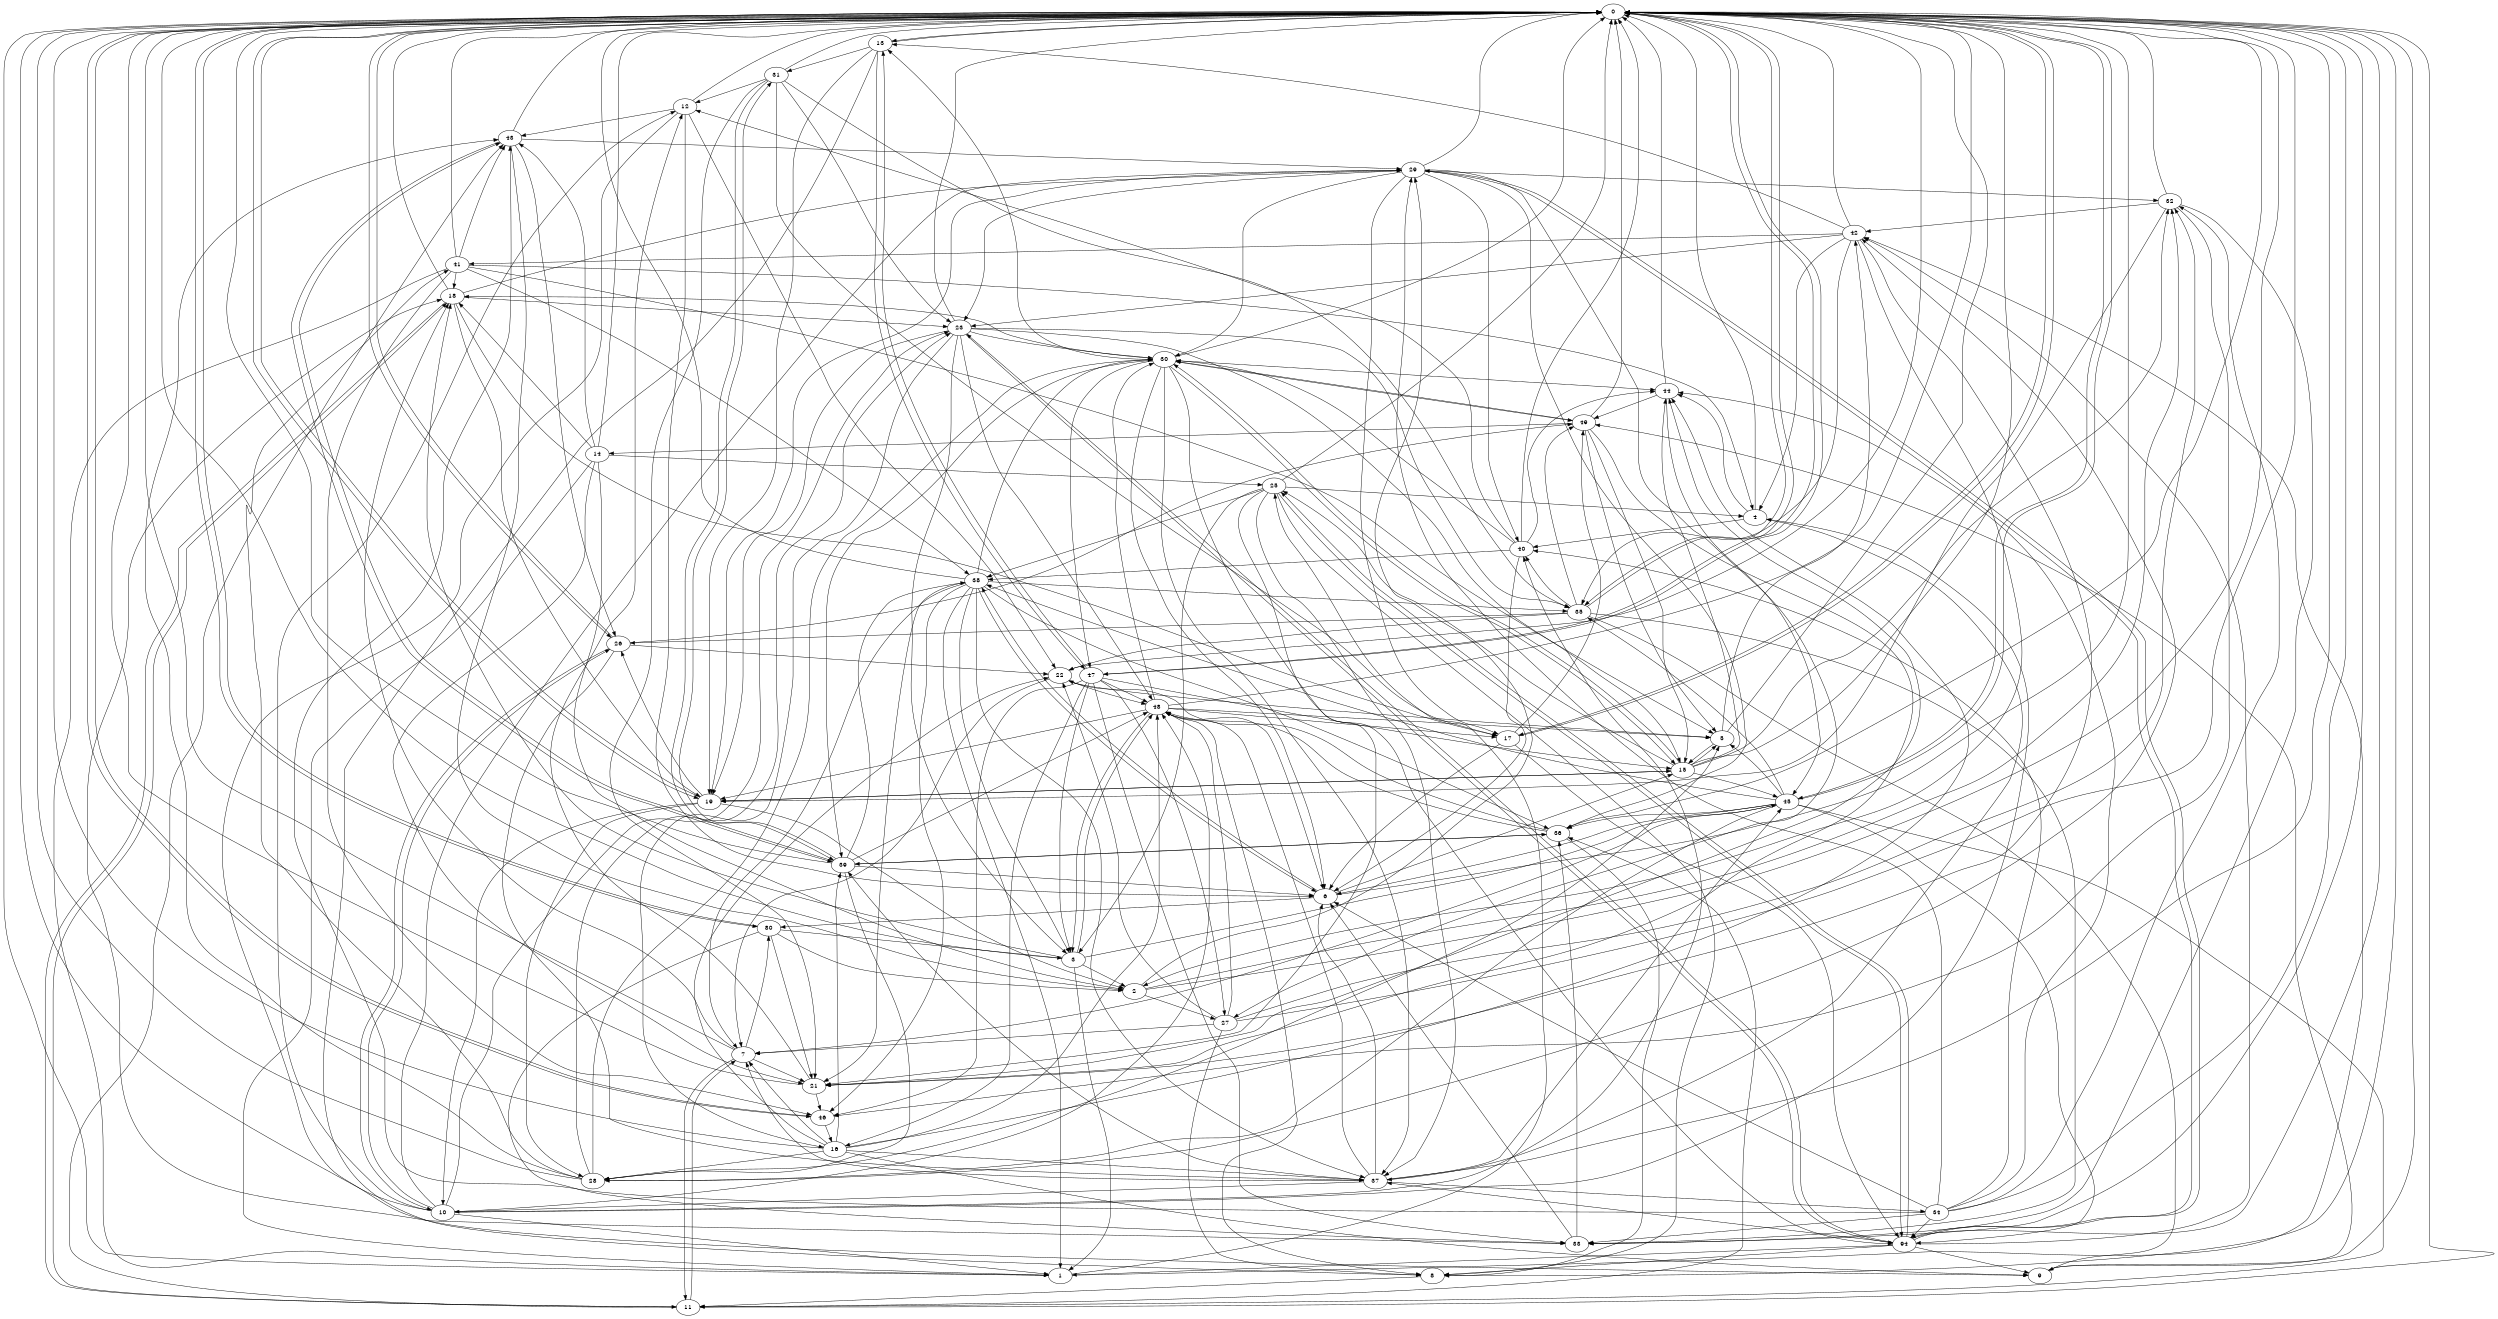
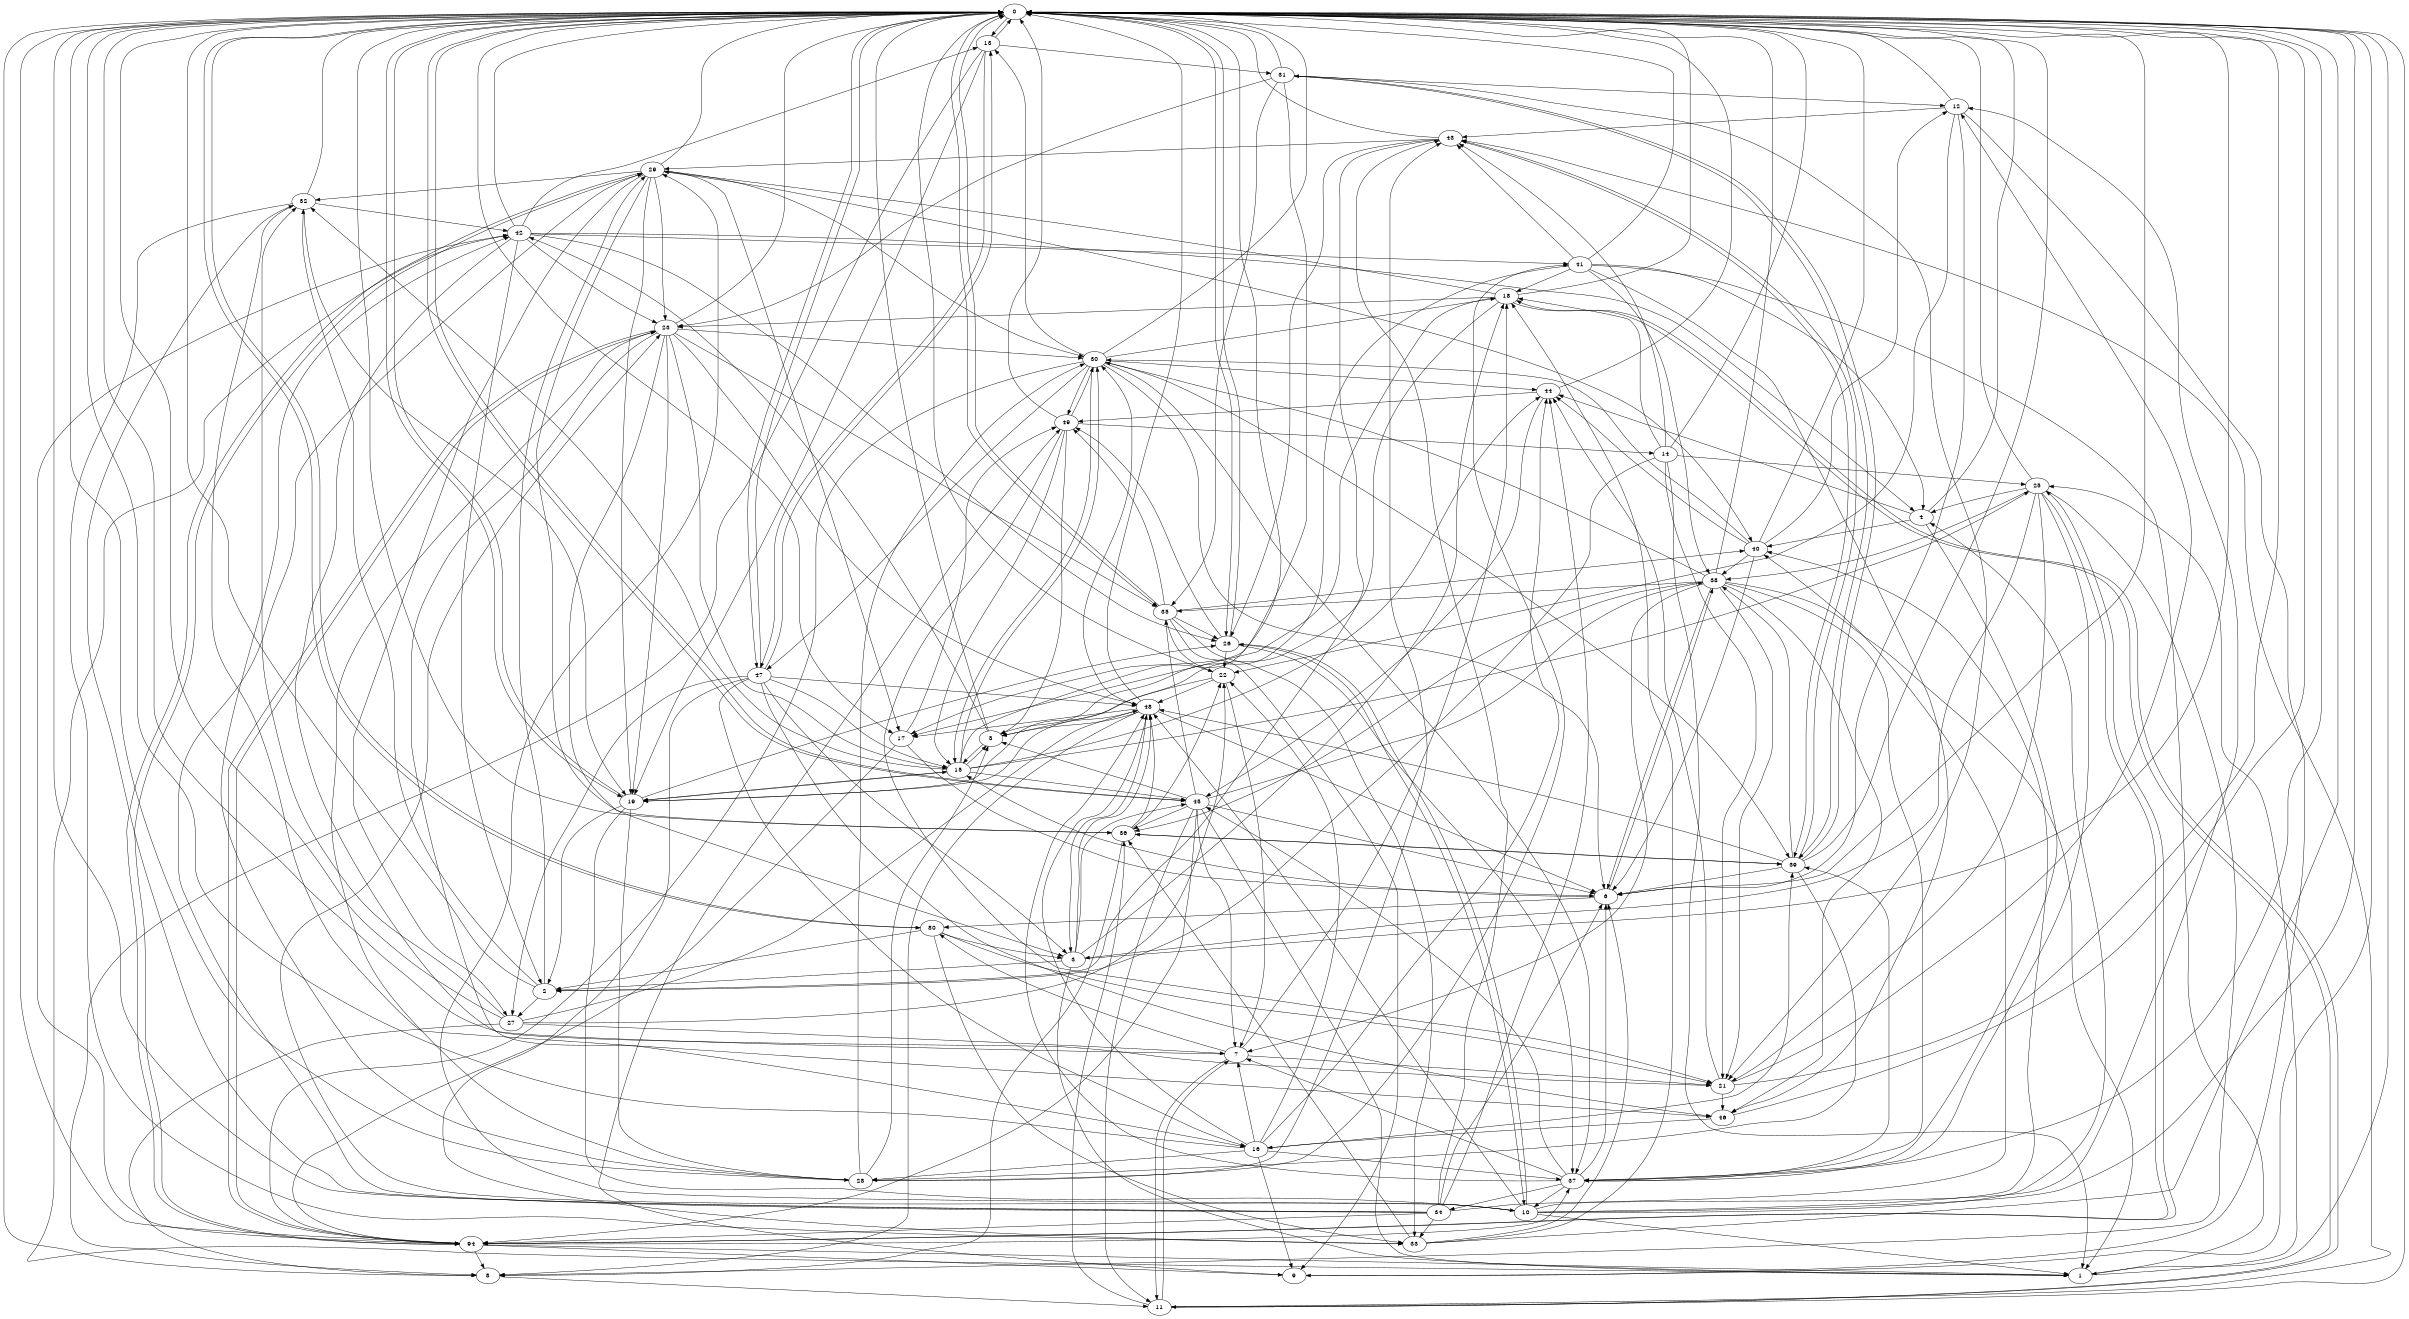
(89, 63) -> none
(2052, 332) -> none
(1827, 464) -> (878, 422)
(977, 767) -> none
(1271, 1129) -> (1395, 1249)
